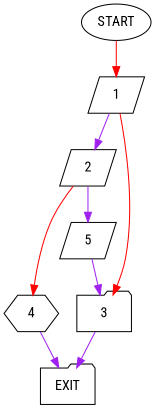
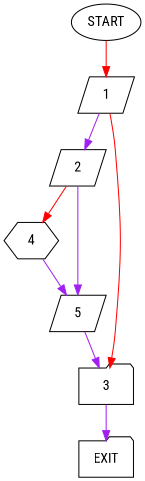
(47, 345) -> (52, 273)
